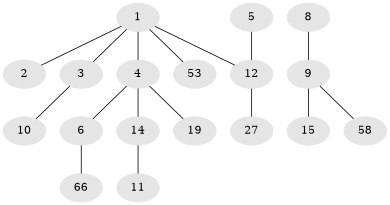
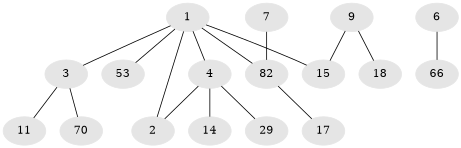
(252, 17) -> (267, 17)
(308, 17) -> none
none -> (257, 44)
(252, 74) -> (267, 74)
(110, 102) -> (182, 102)
(24, 131) -> (81, 131)
(195, 131) -> (267, 131)
(252, 131) -> (323, 131)
(365, 131) -> (380, 74)
(138, 159) -> (45, 103)
